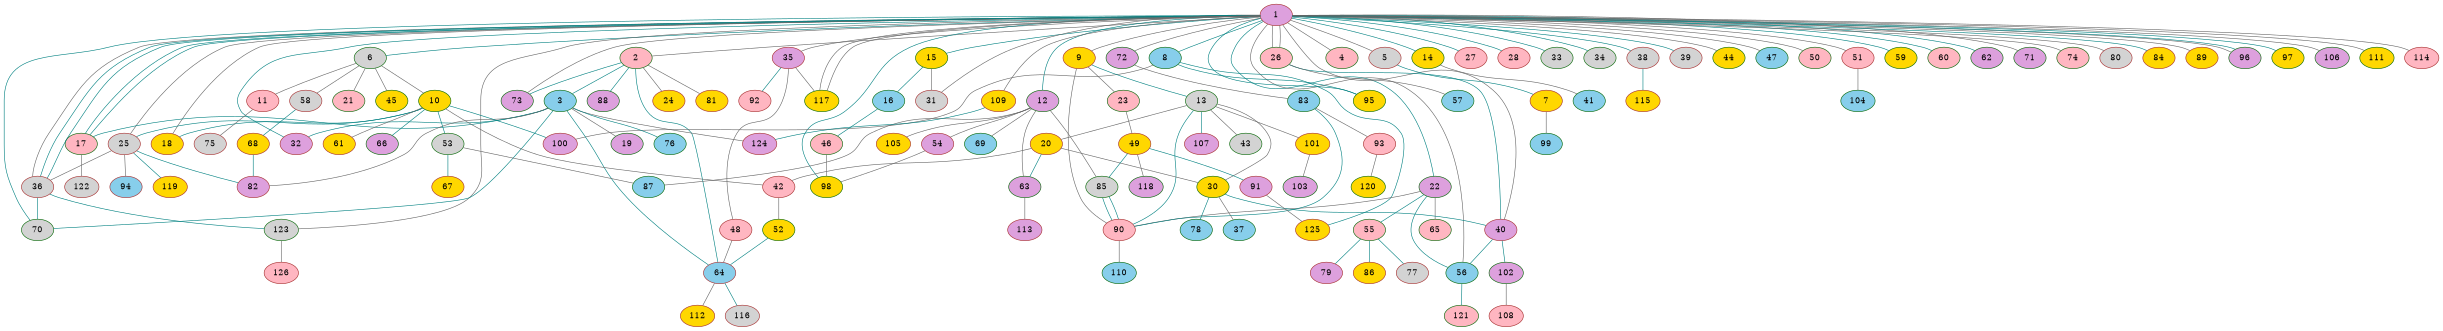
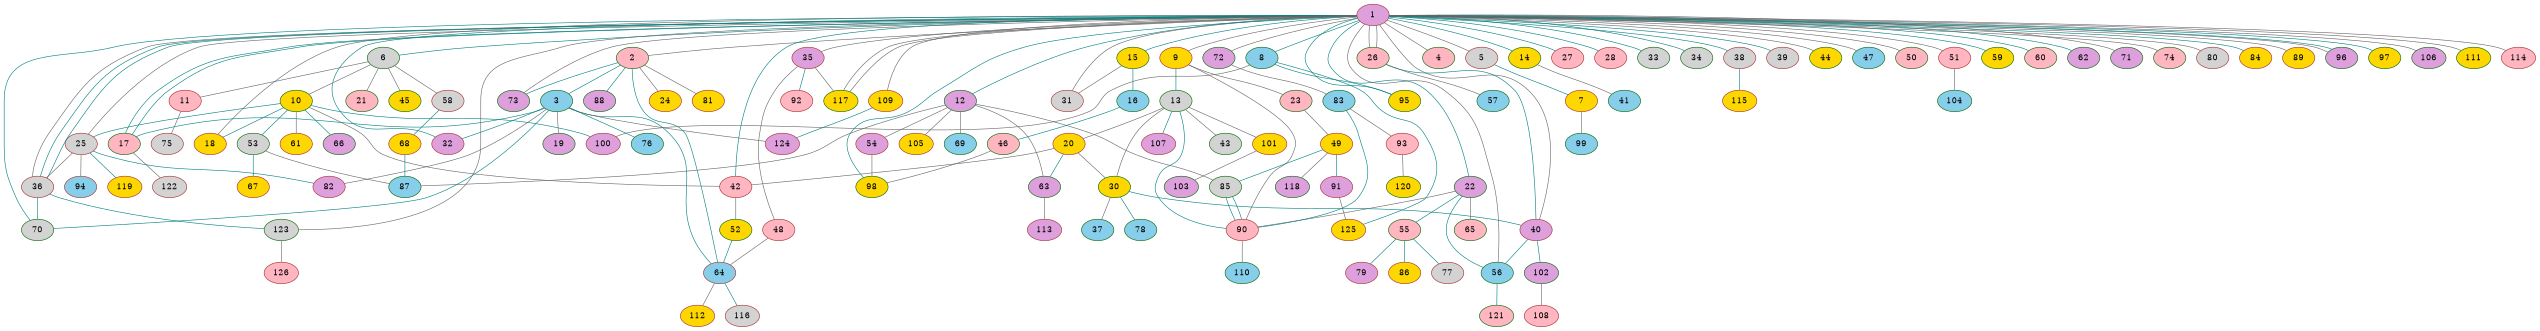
none -> (856, 33)
(253, 165) -> (405, 165)
